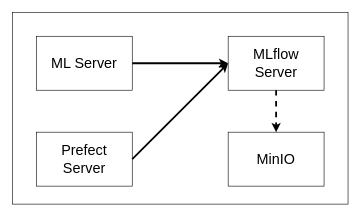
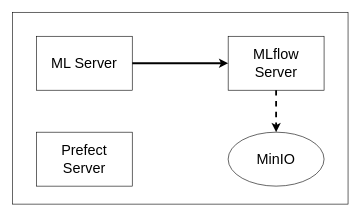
(178, 114) -> none
(276, 159) -> (276, 159)
